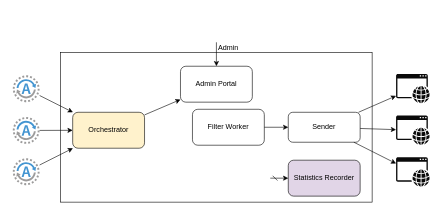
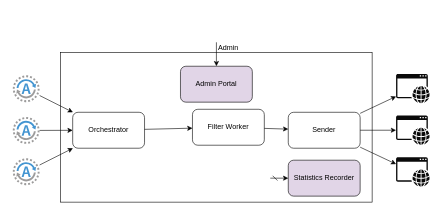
(216, 84) -> (216, 84)
(160, 108) -> (179, 129)
(324, 128) -> (324, 131)
(108, 131) -> (108, 131)
